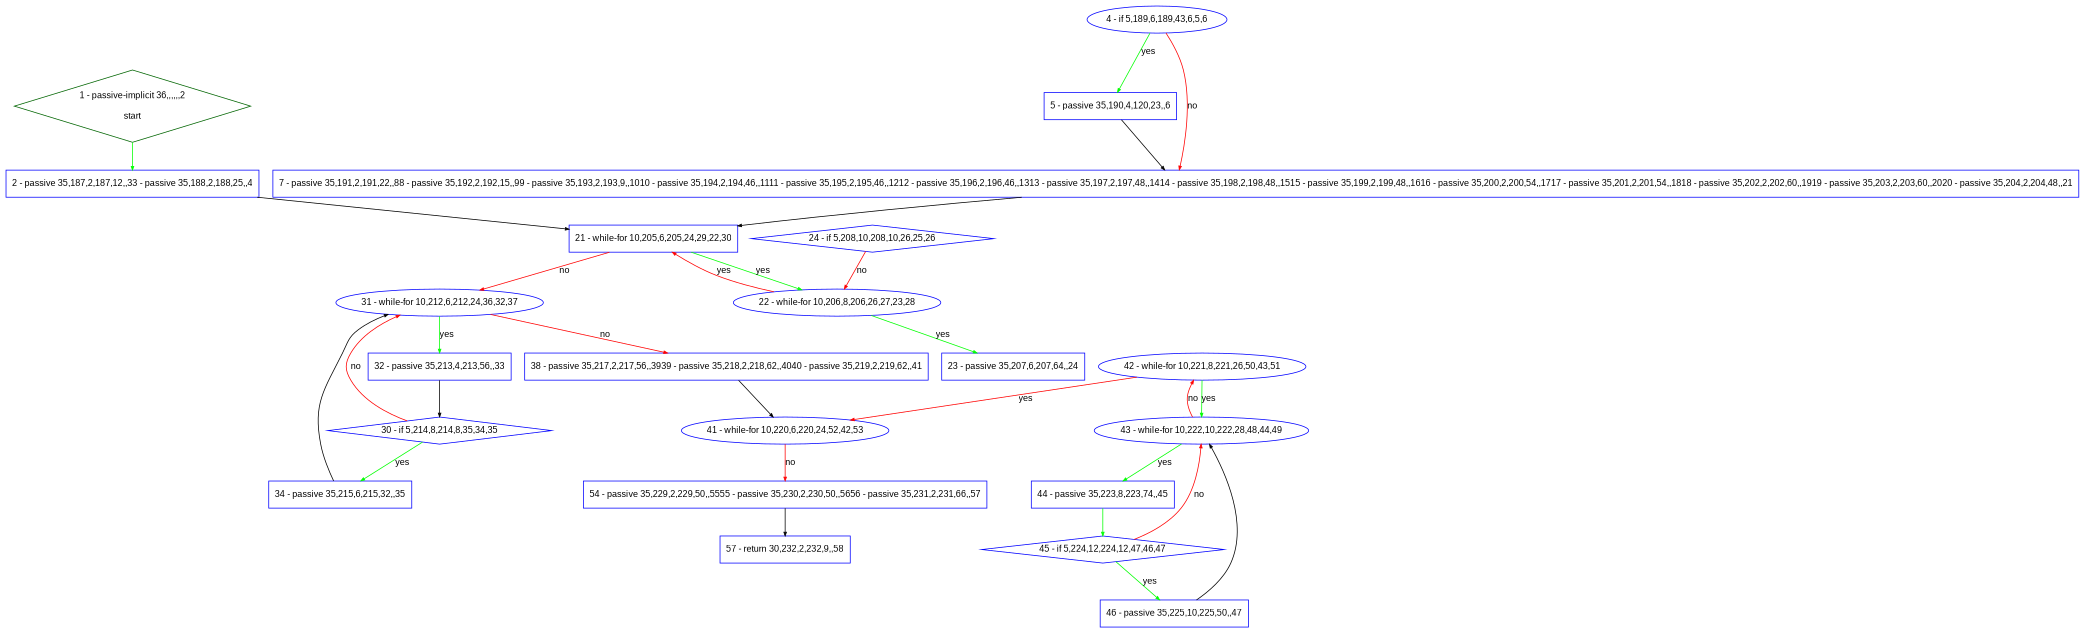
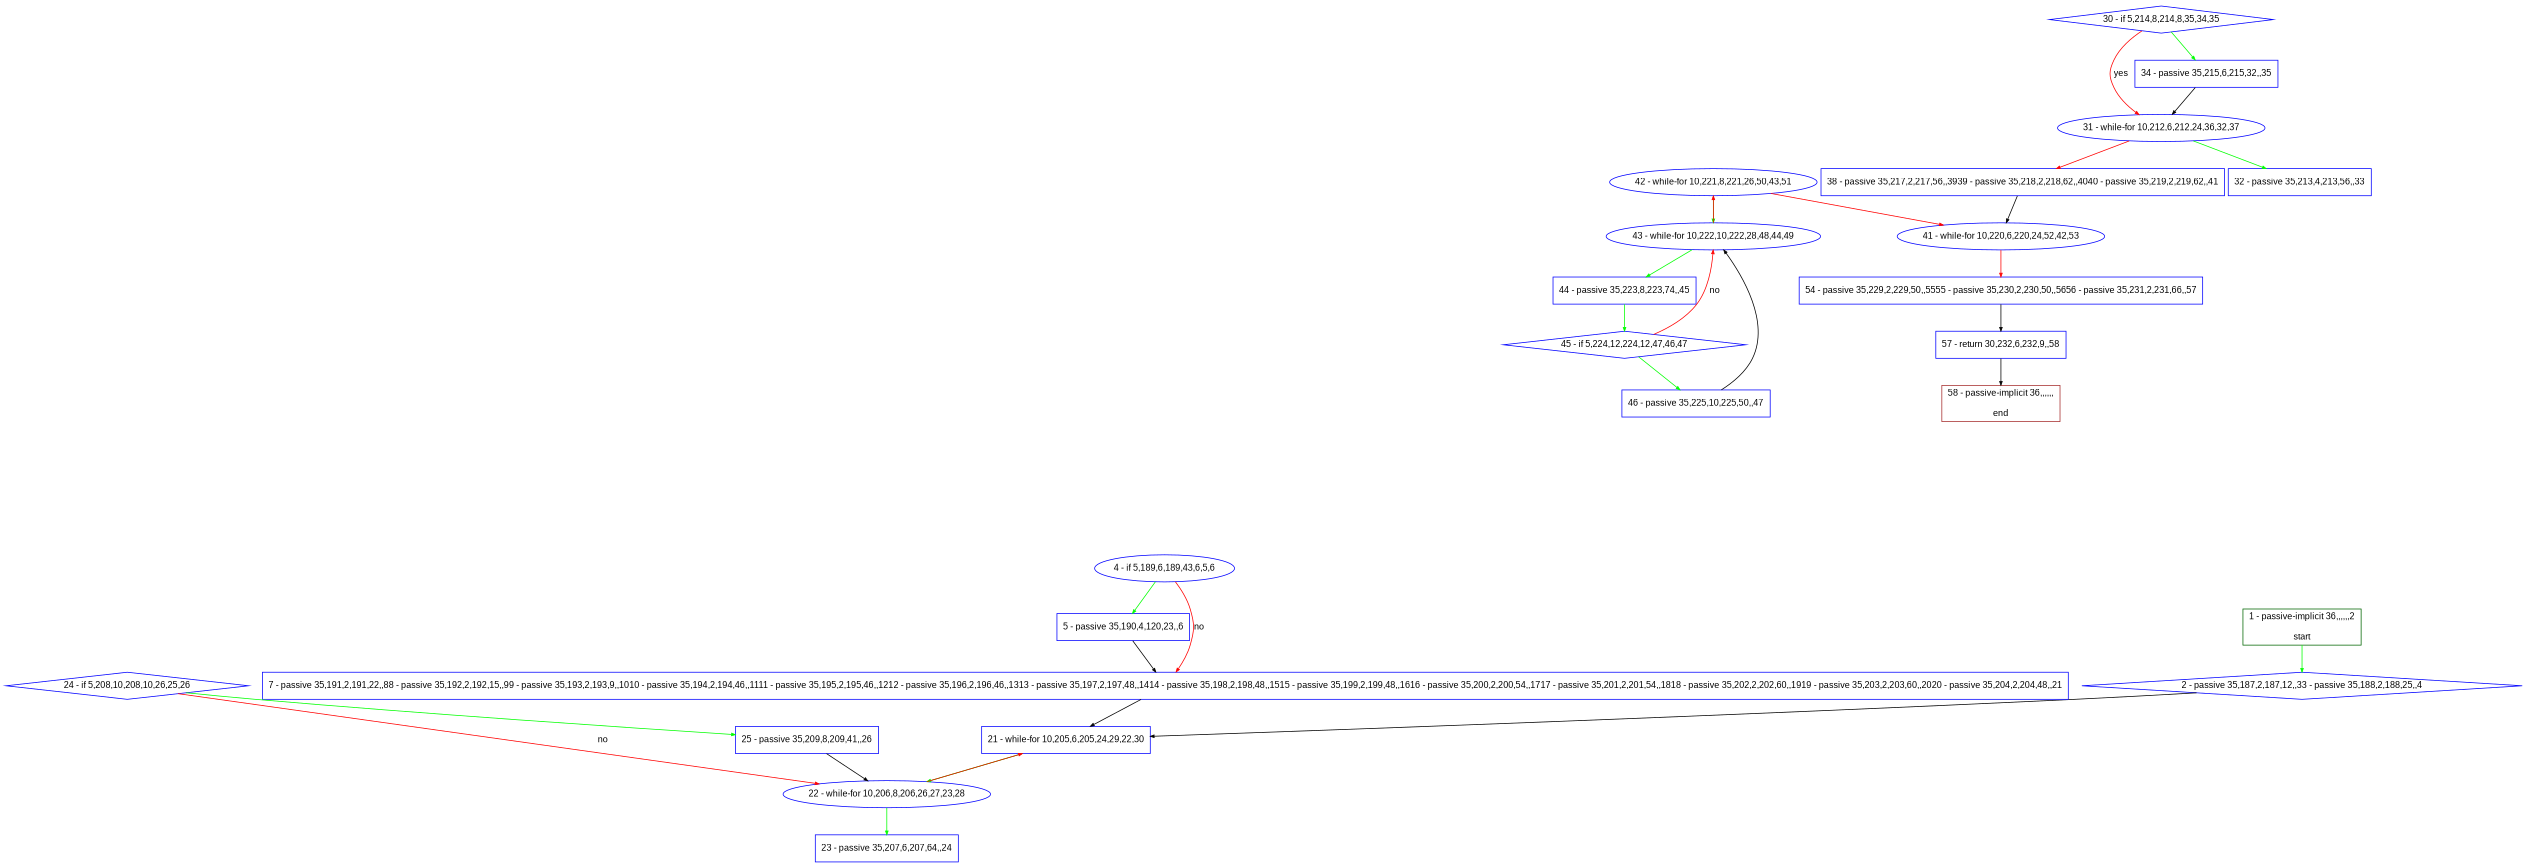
(132, 106) -> (2302, 627)
(132, 184) -> (2302, 686)
(547, 271) -> none
(356, 367) -> (2121, 74)
(440, 397) -> none
none -> (2001, 403)
(785, 550) -> (2001, 345)
none -> (807, 740)
